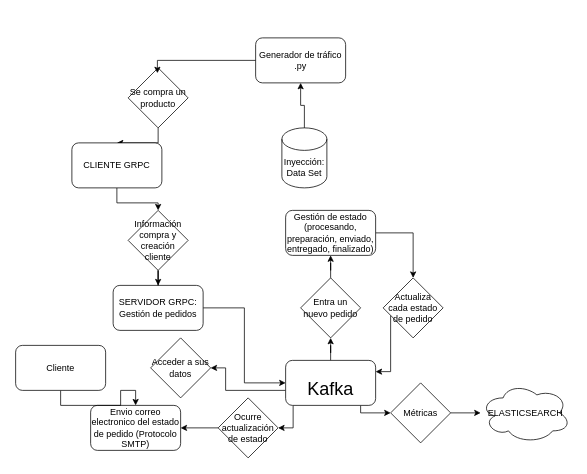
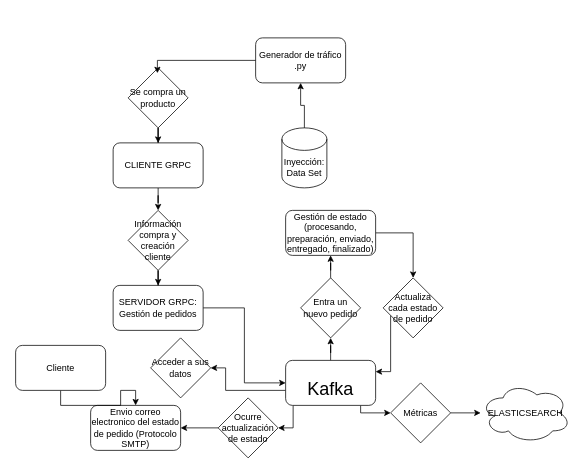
(117, 165) -> (158, 165)
